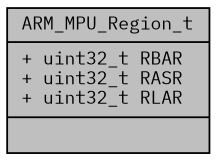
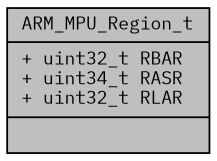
(103, 79) -> (103, 79)
